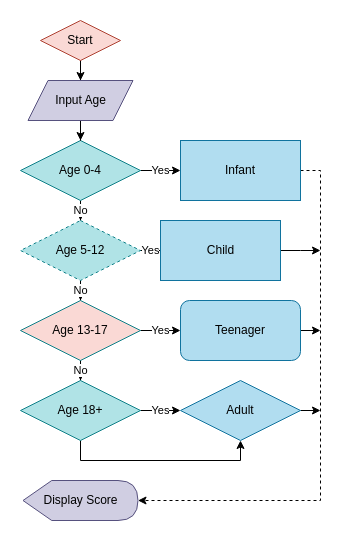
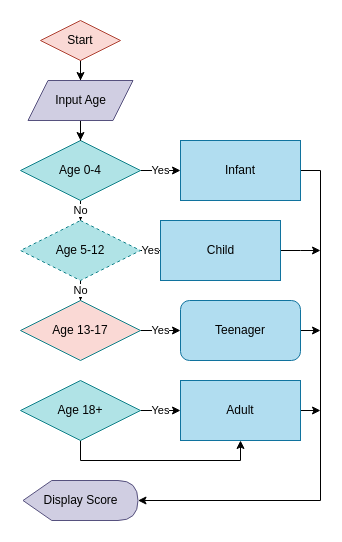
(81, 375) -> none
(241, 411) -> (241, 411)
(321, 414) -> (321, 414)
